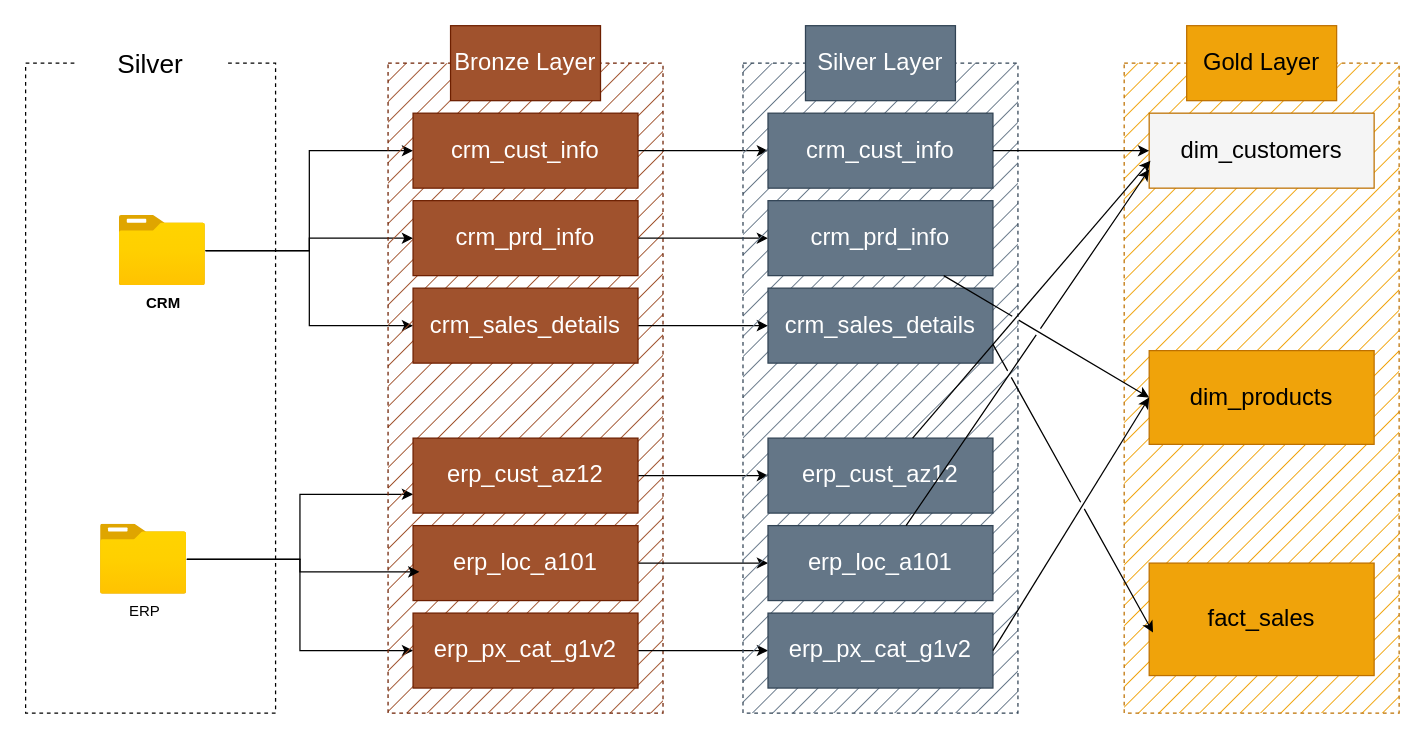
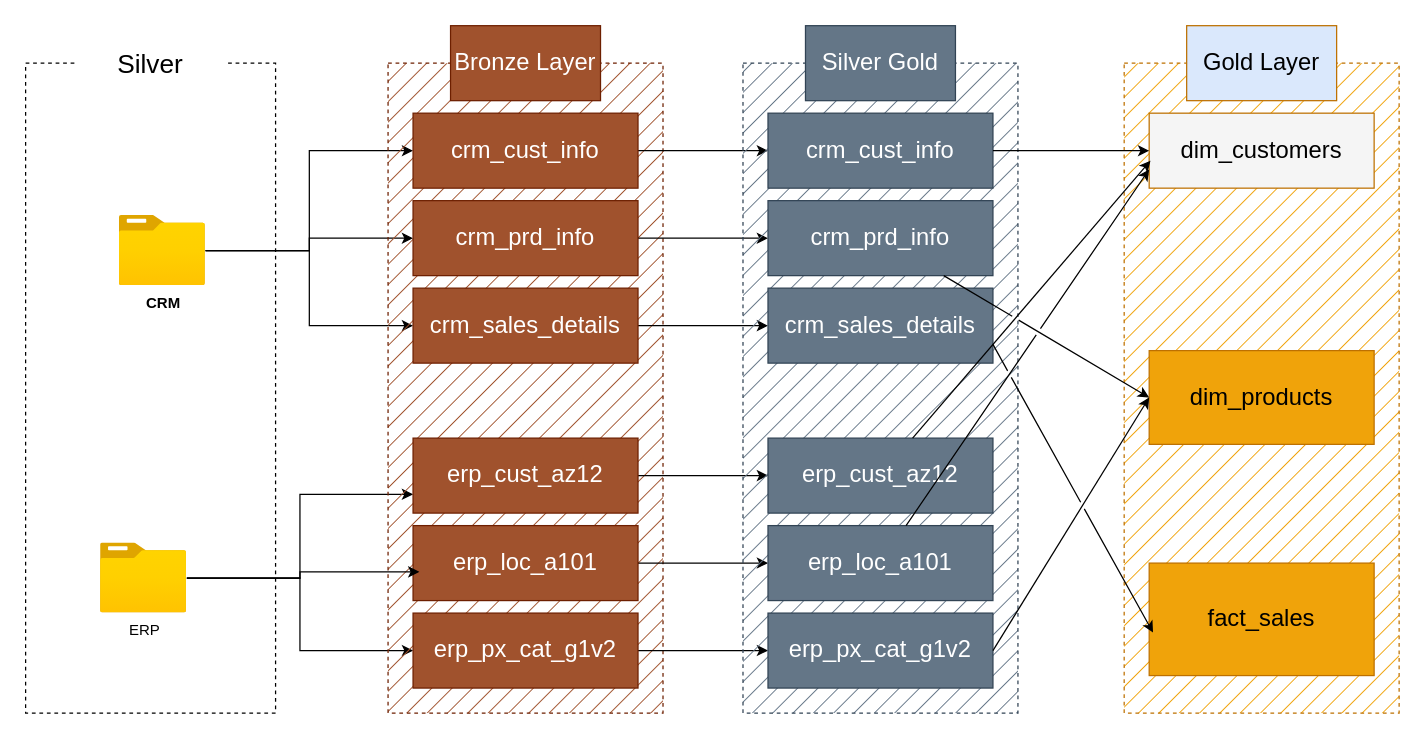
(881, 63) -> (881, 63)
(1262, 63) -> (1262, 63)
(144, 559) -> (144, 578)
